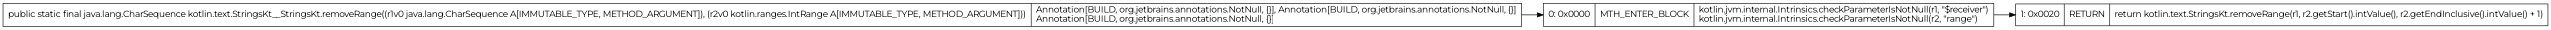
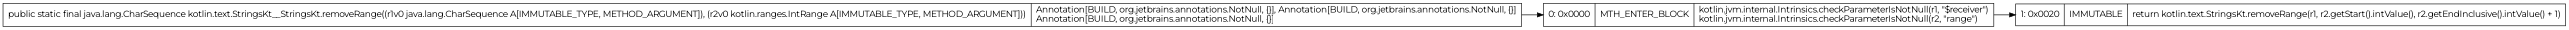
(2087, 15) -> (2096, 15)
